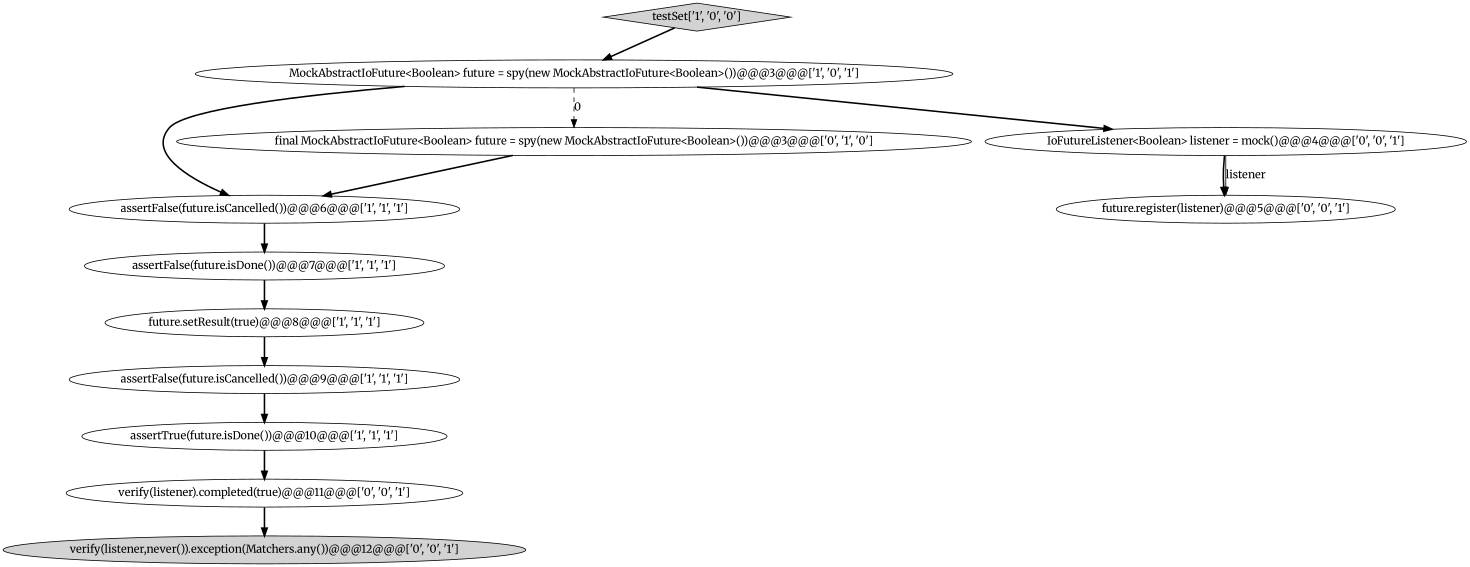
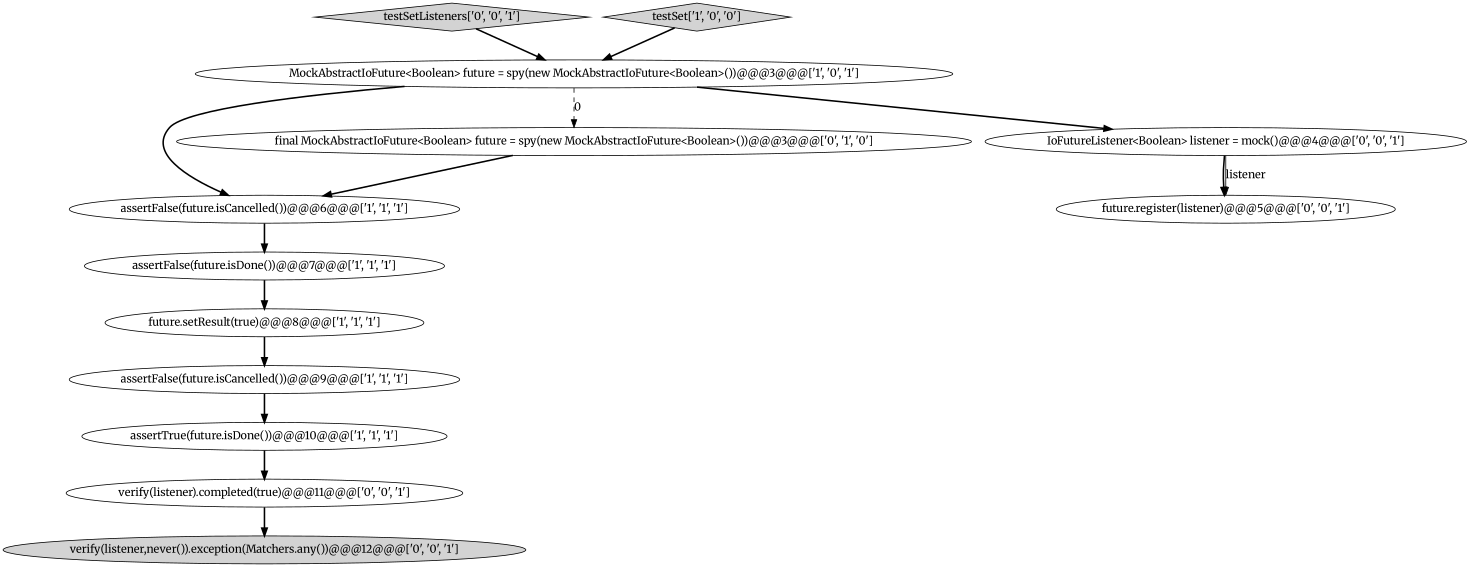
none -> (452, 17)
